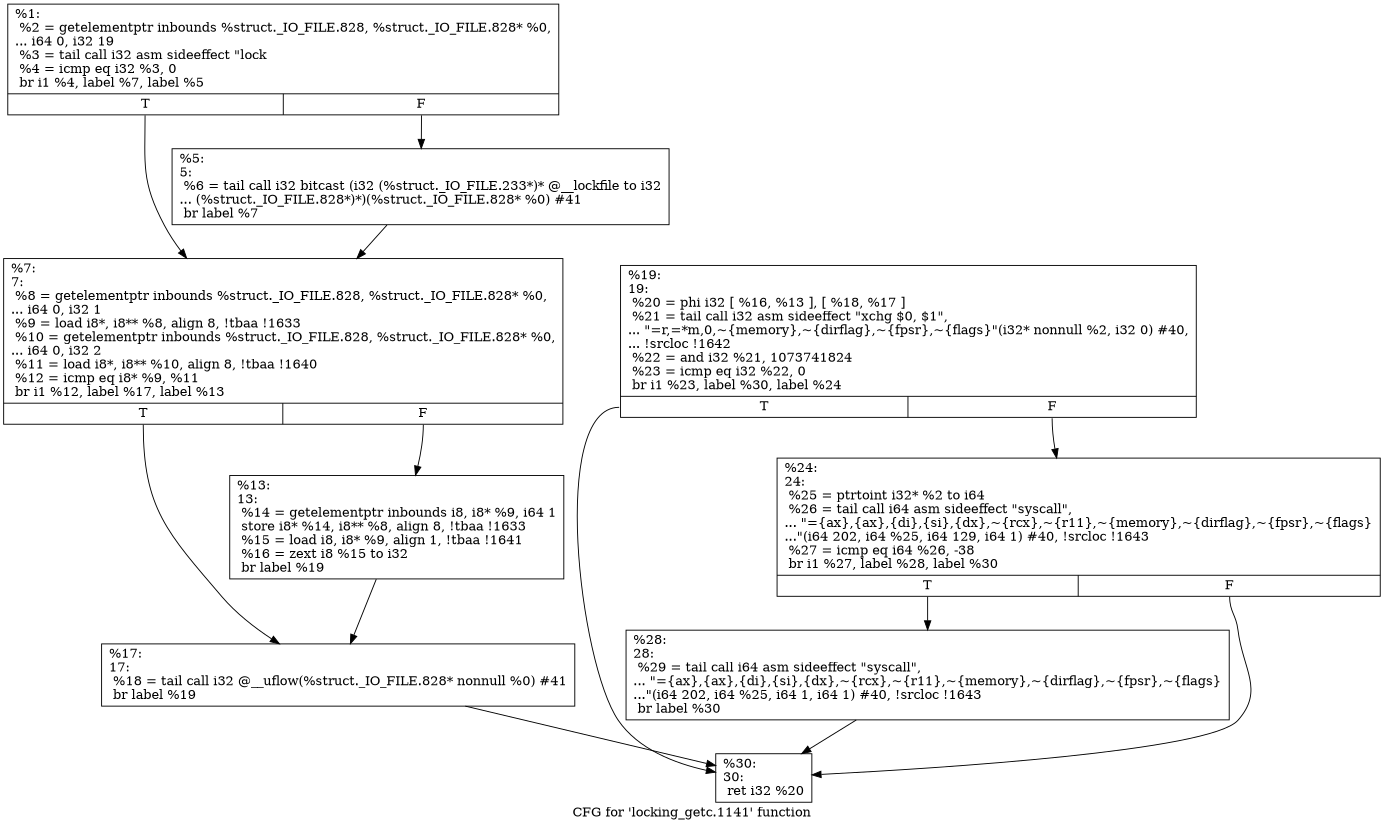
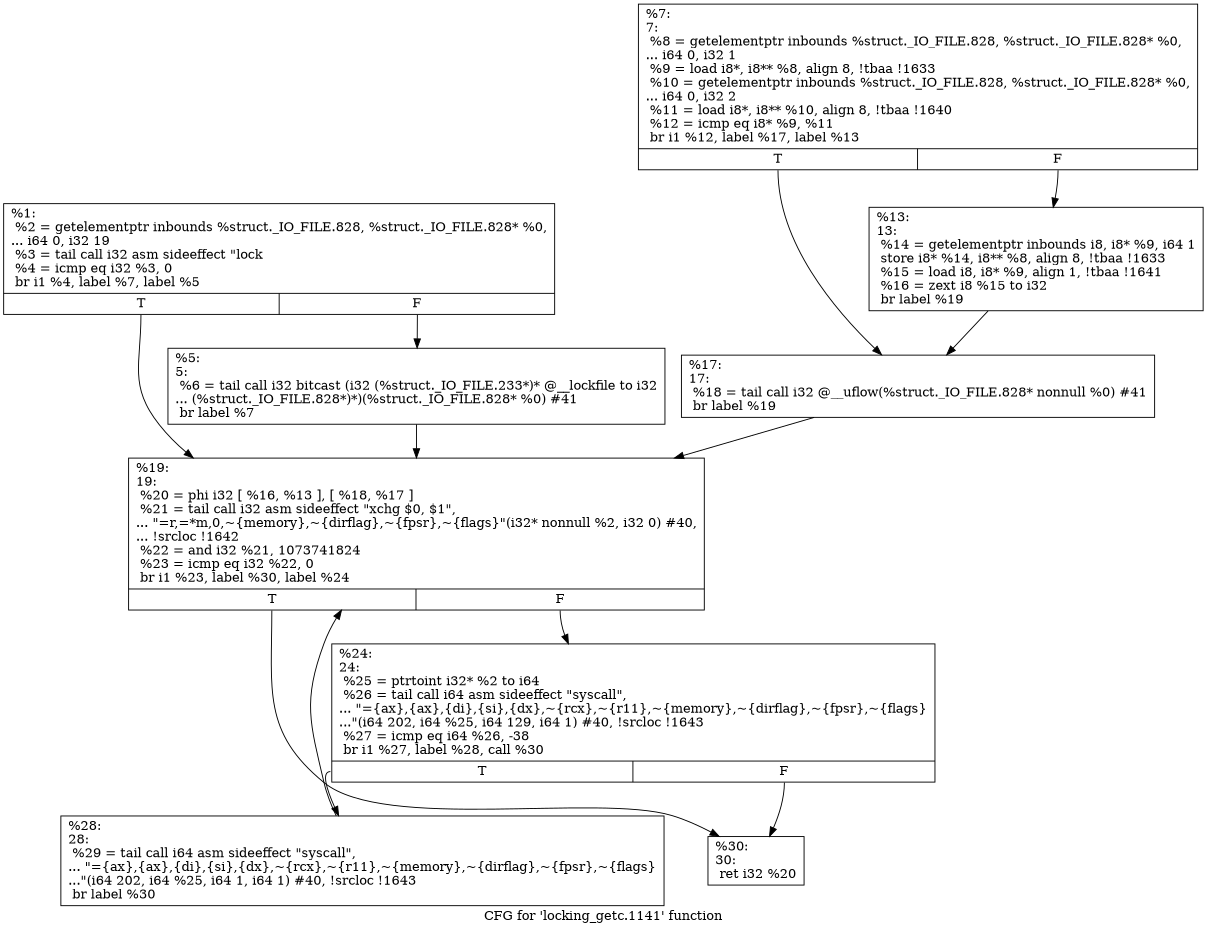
(149, 187) -> (141, 391)
(375, 238) -> (416, 437)
(891, 564) -> (442, 750)
(833, 734) -> (311, 716)
(586, 735) -> (749, 436)
